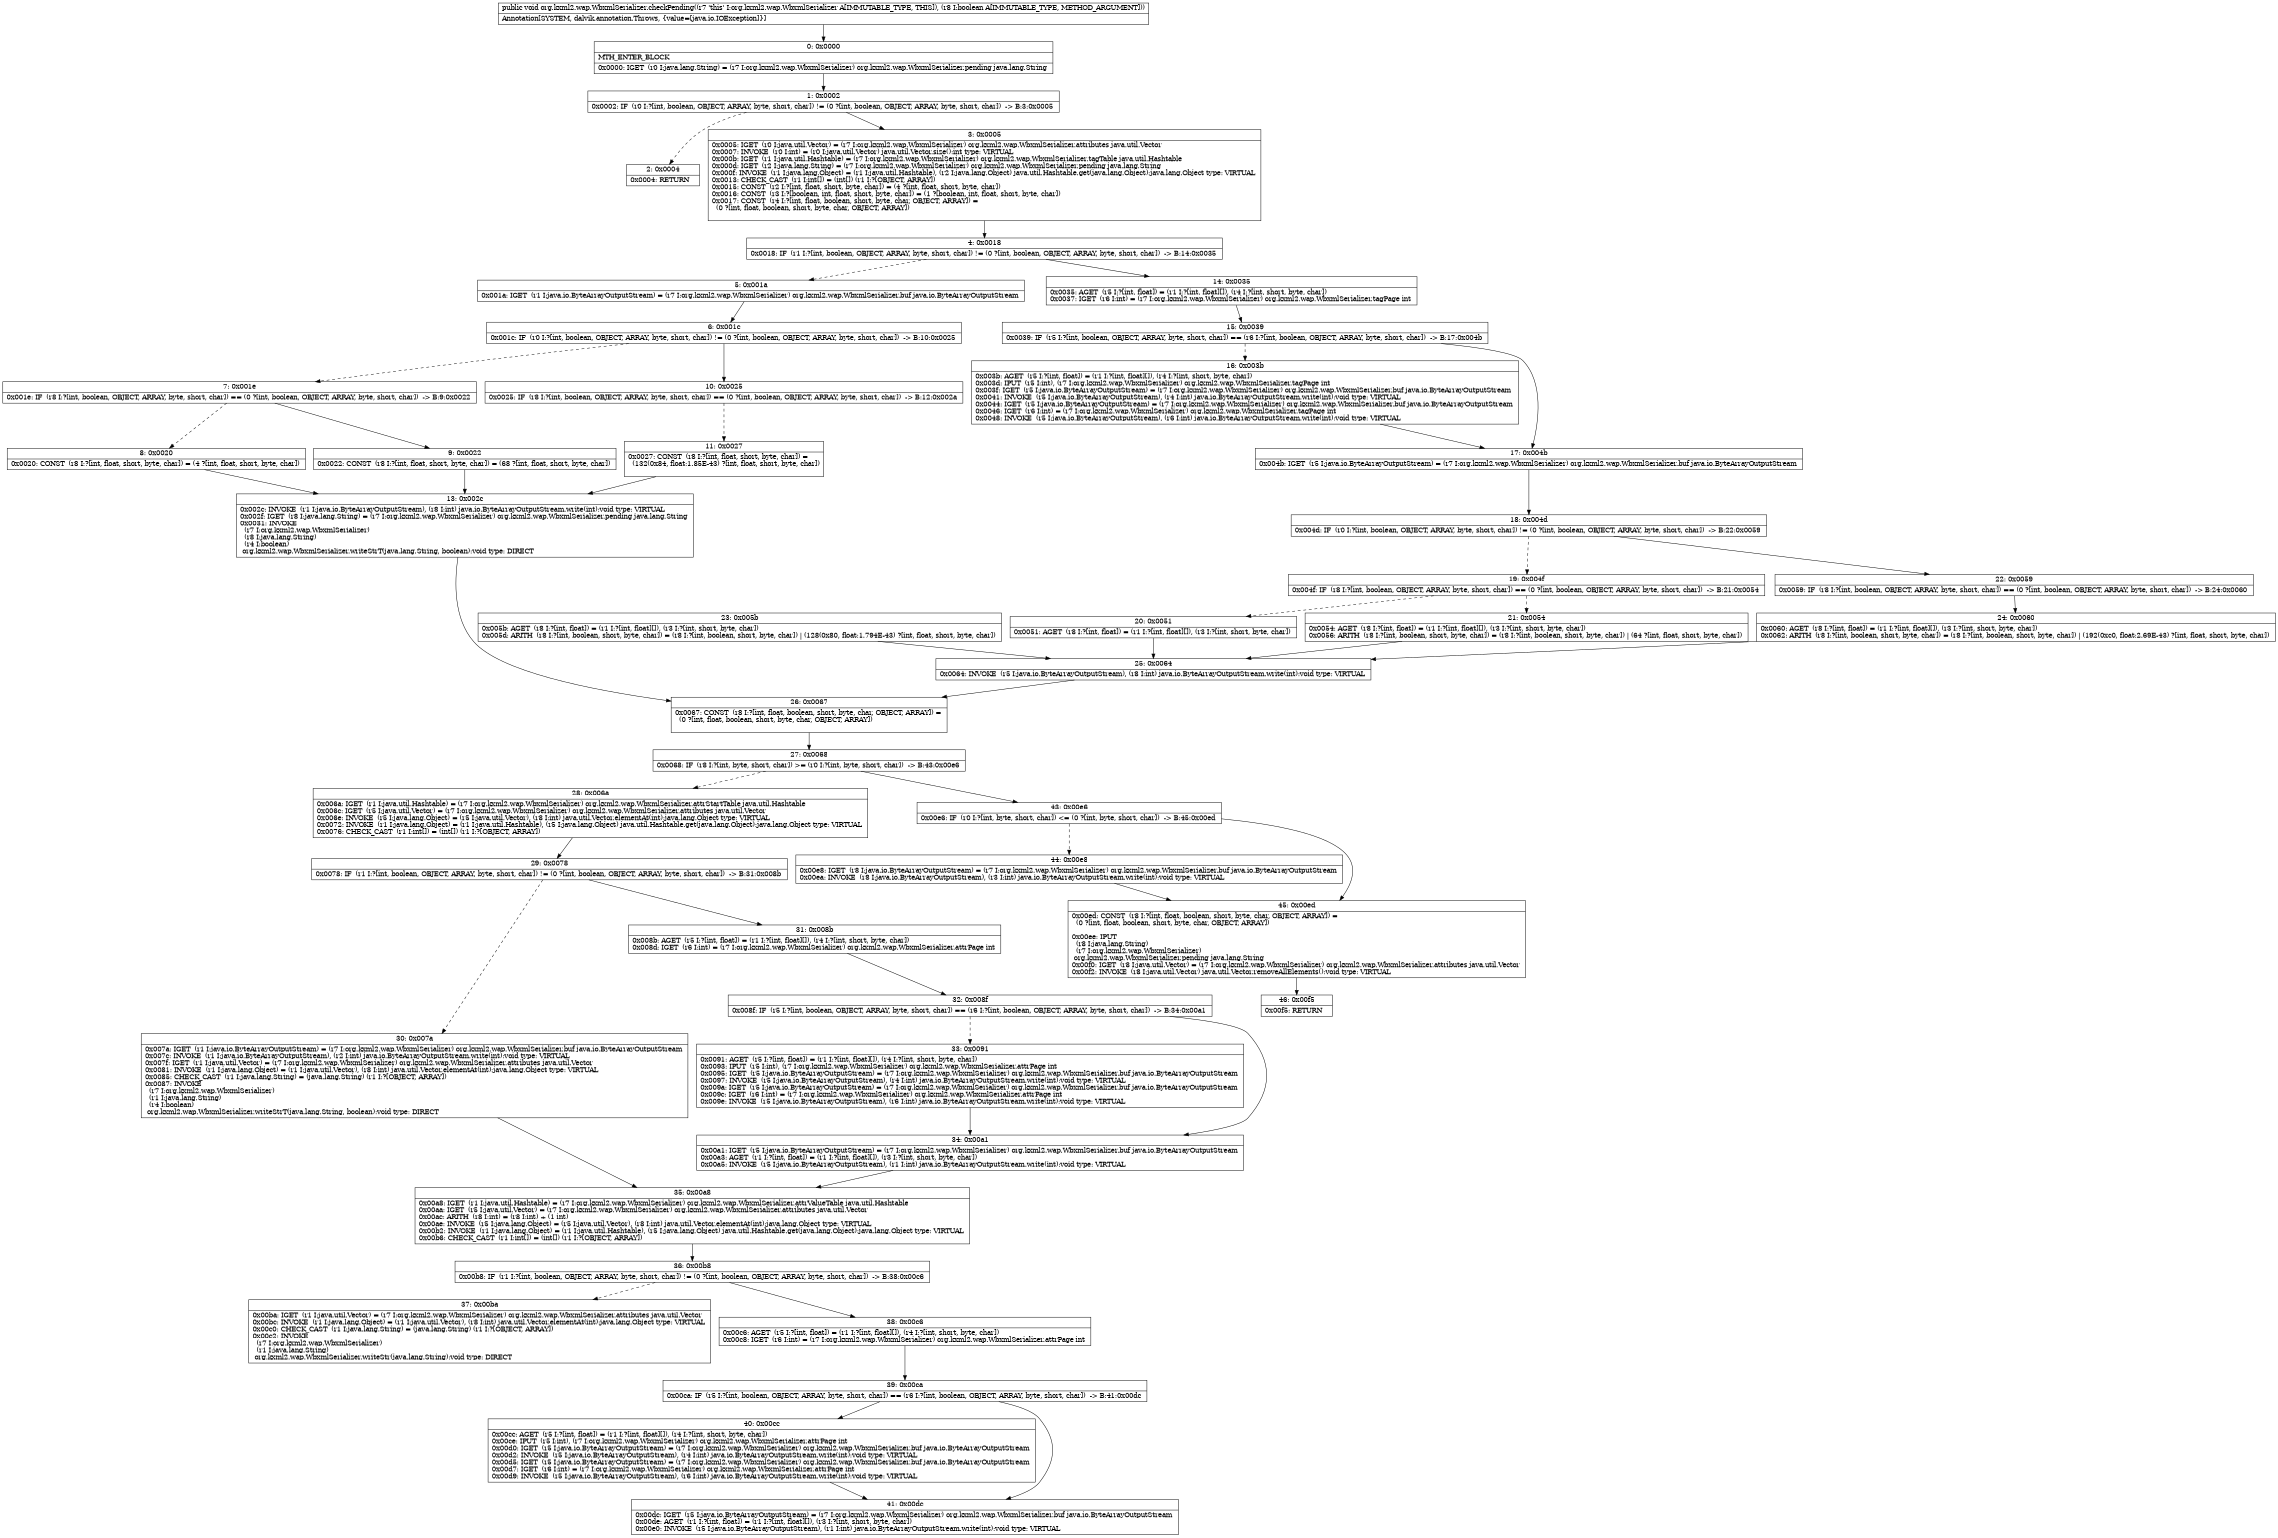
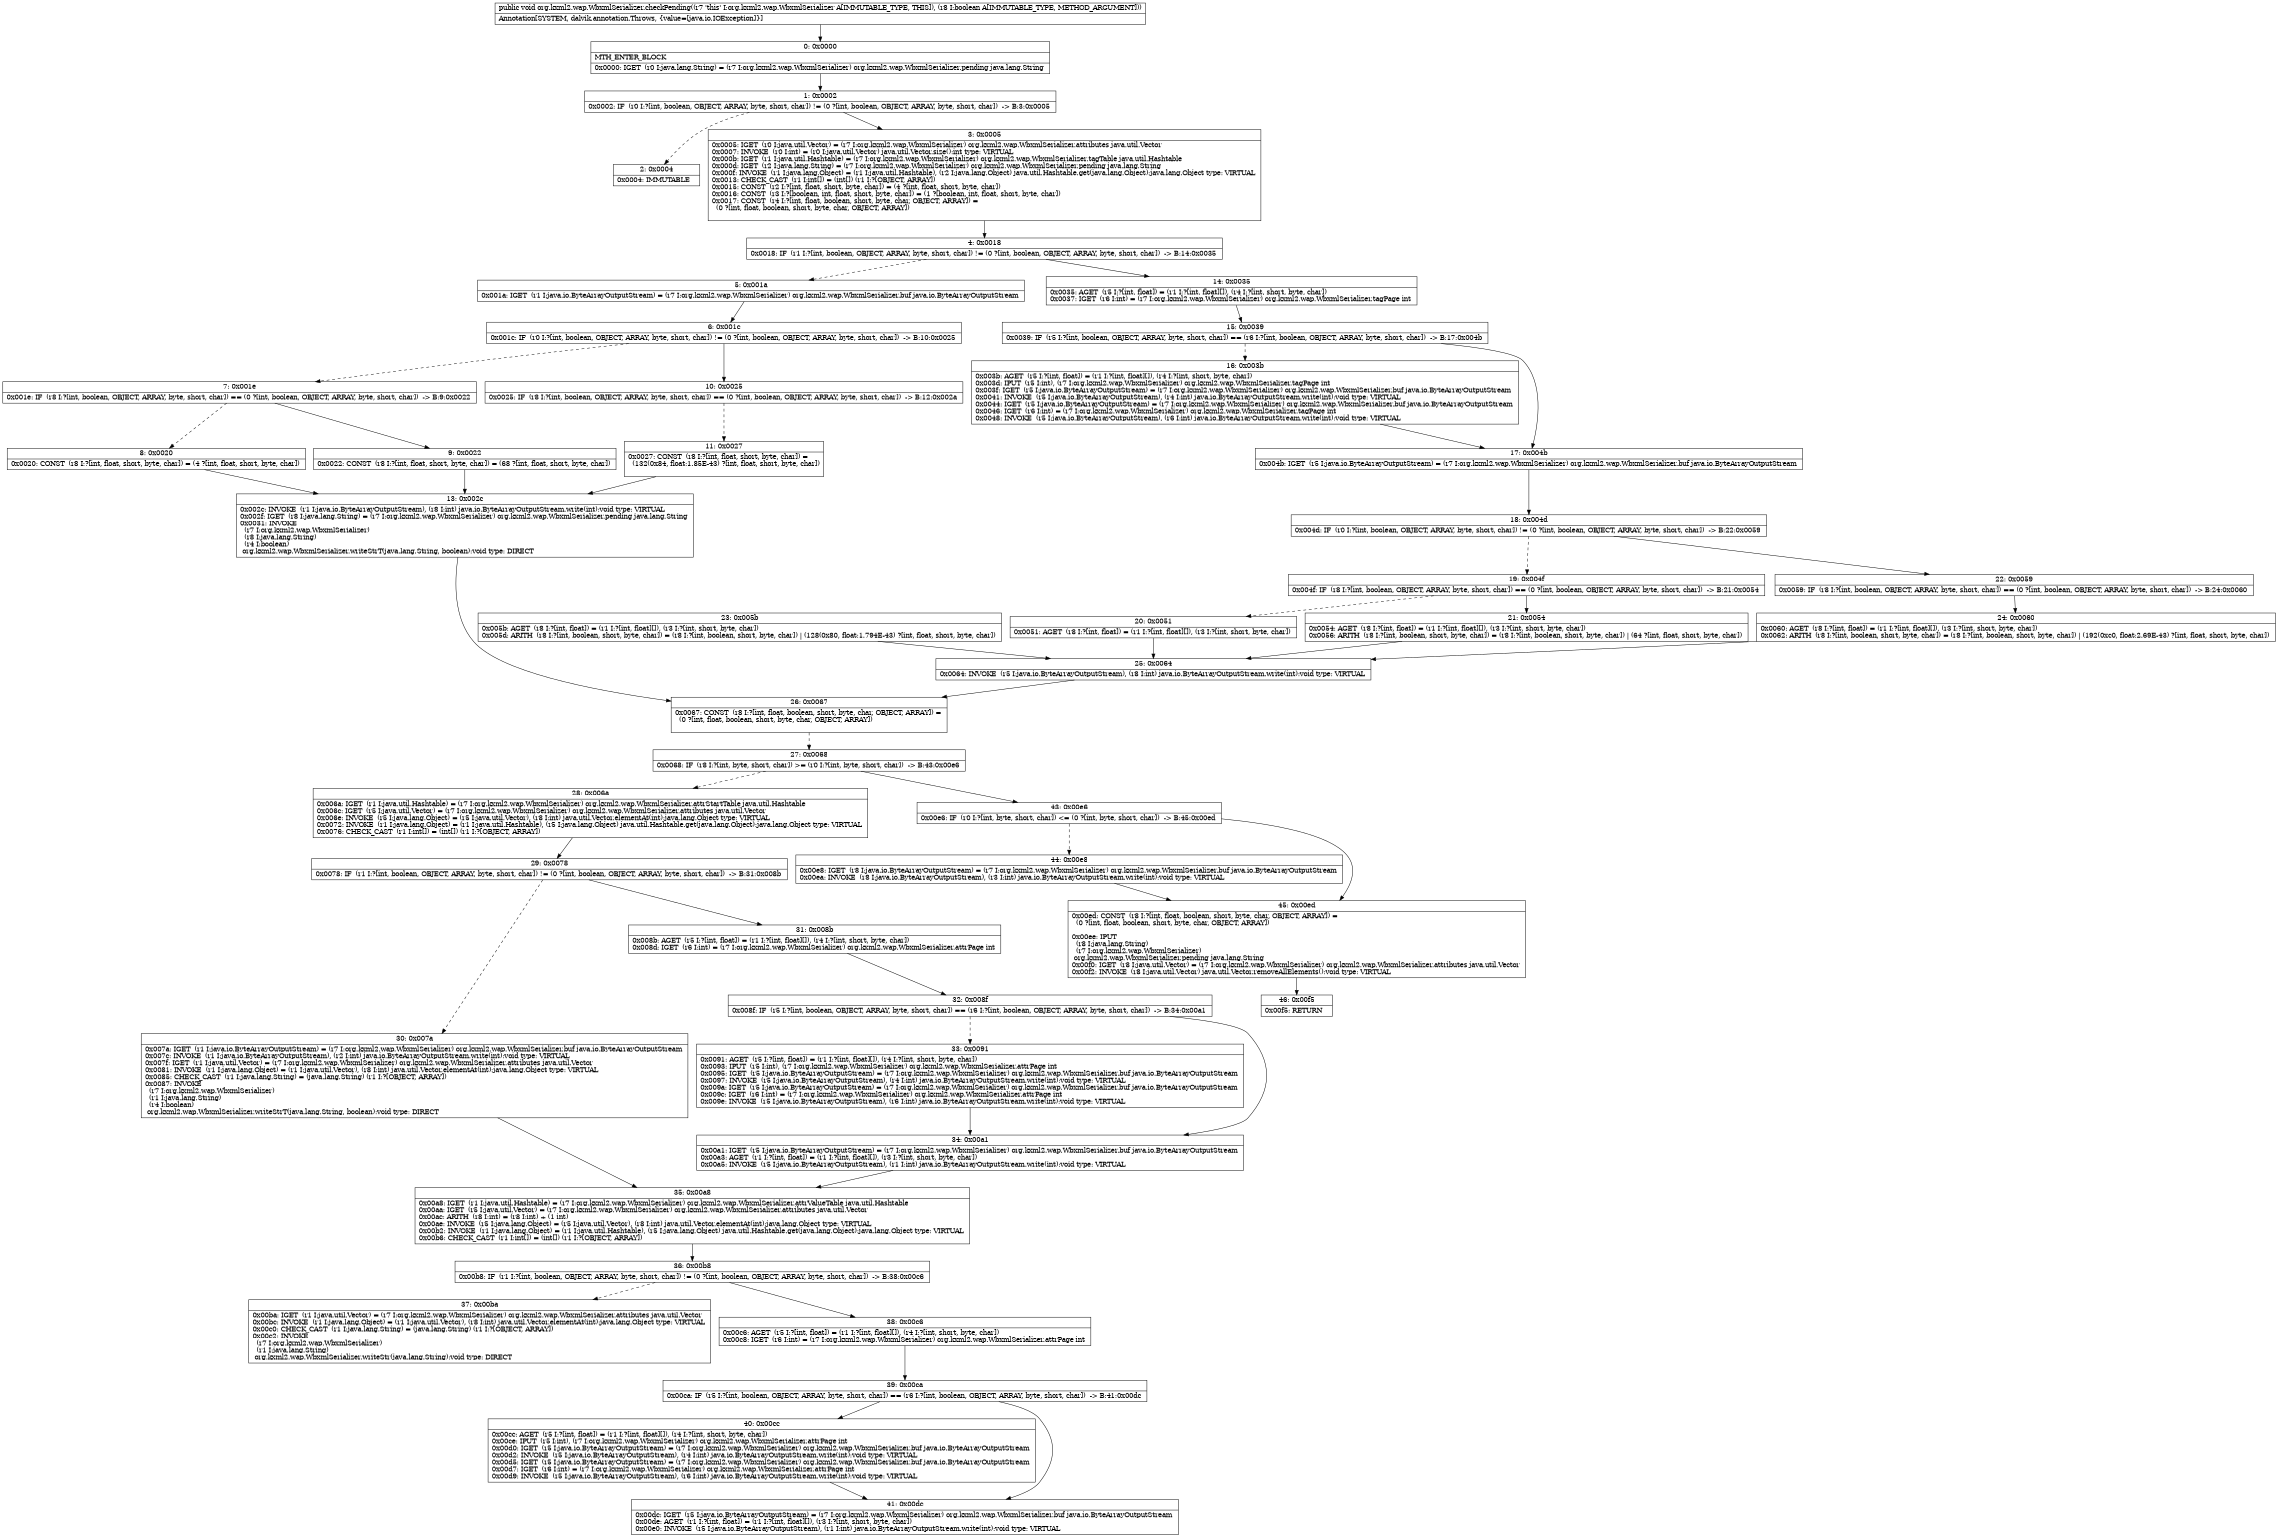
(663, 180) -> (657, 180)
(1527, 602) -> (1527, 602)
(809, 739) -> (809, 739)
